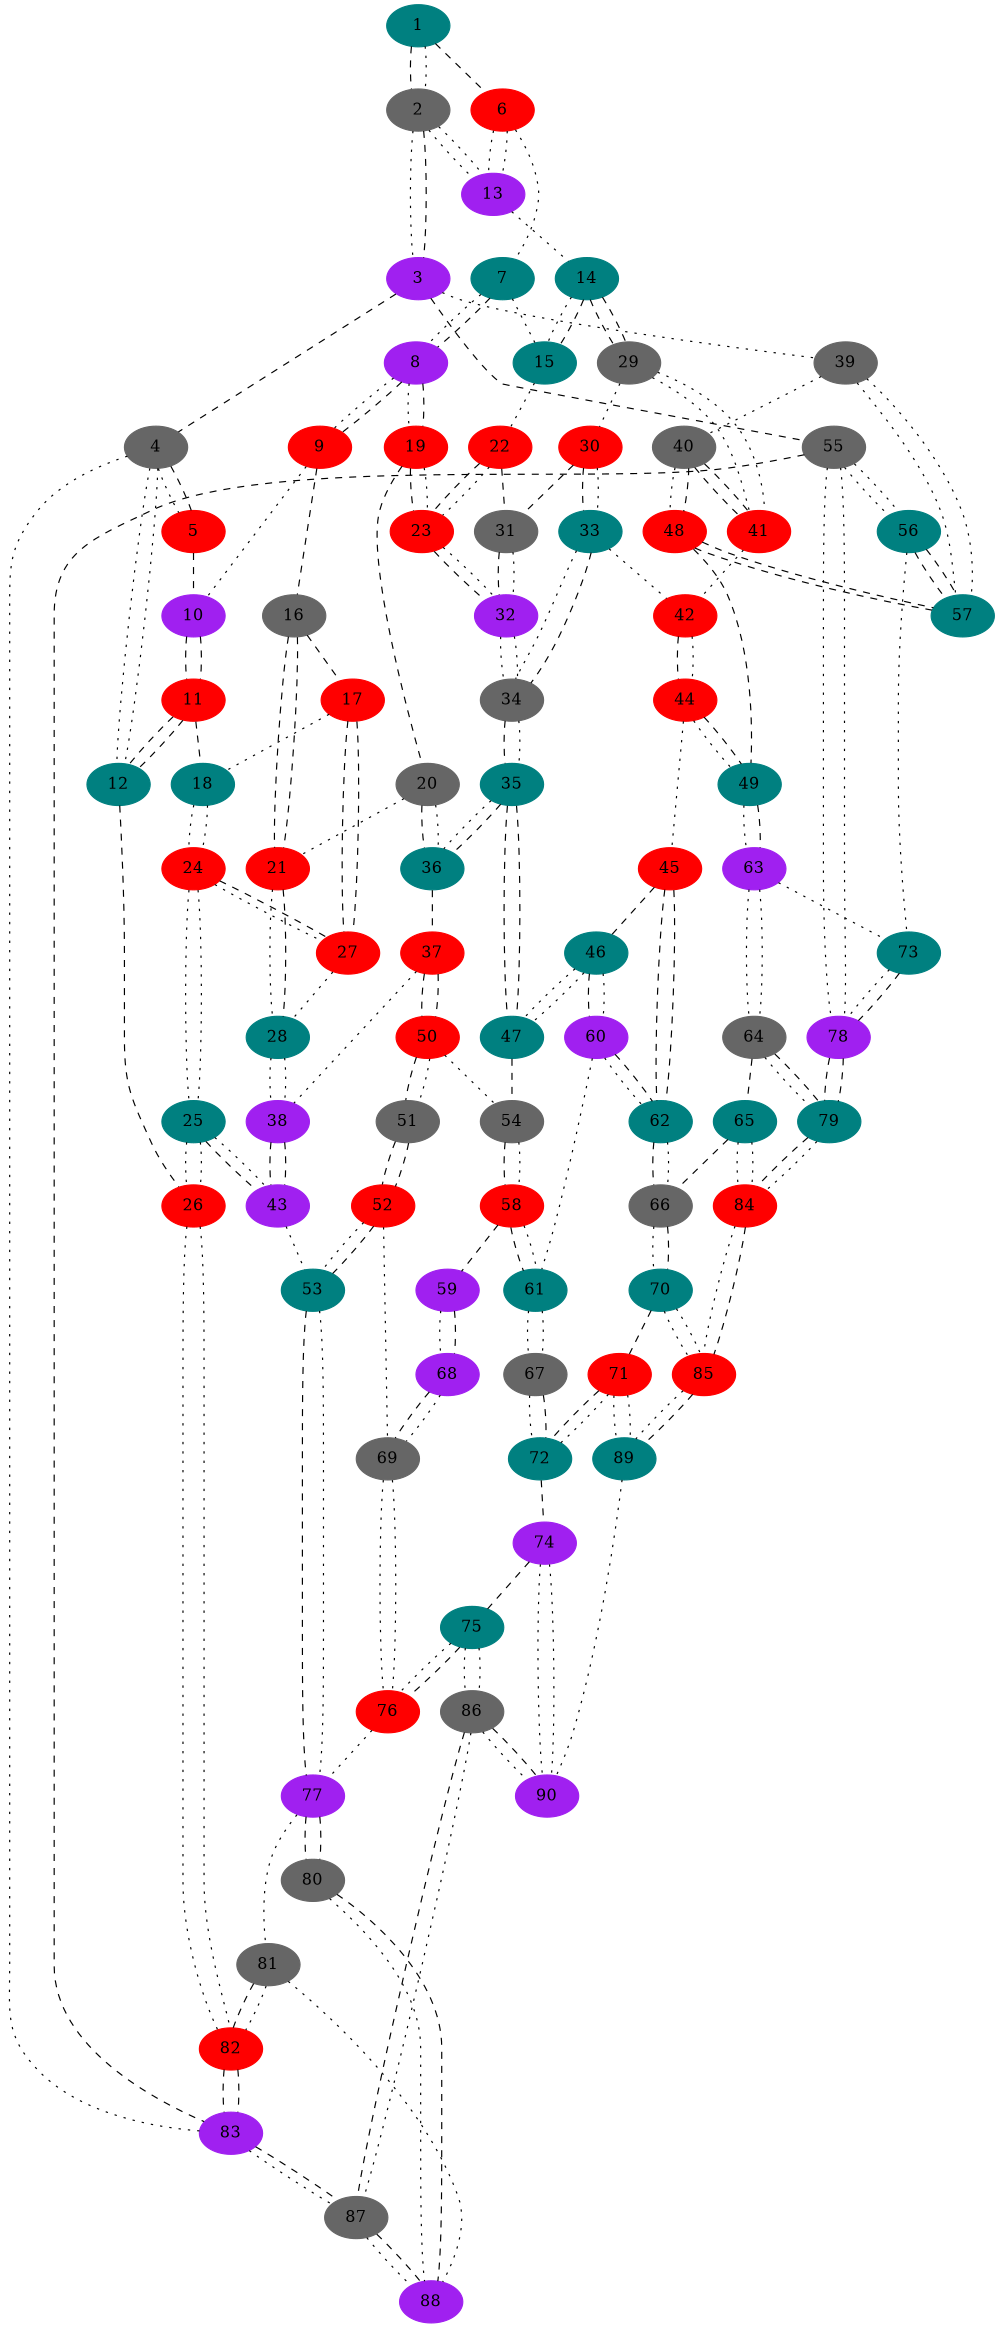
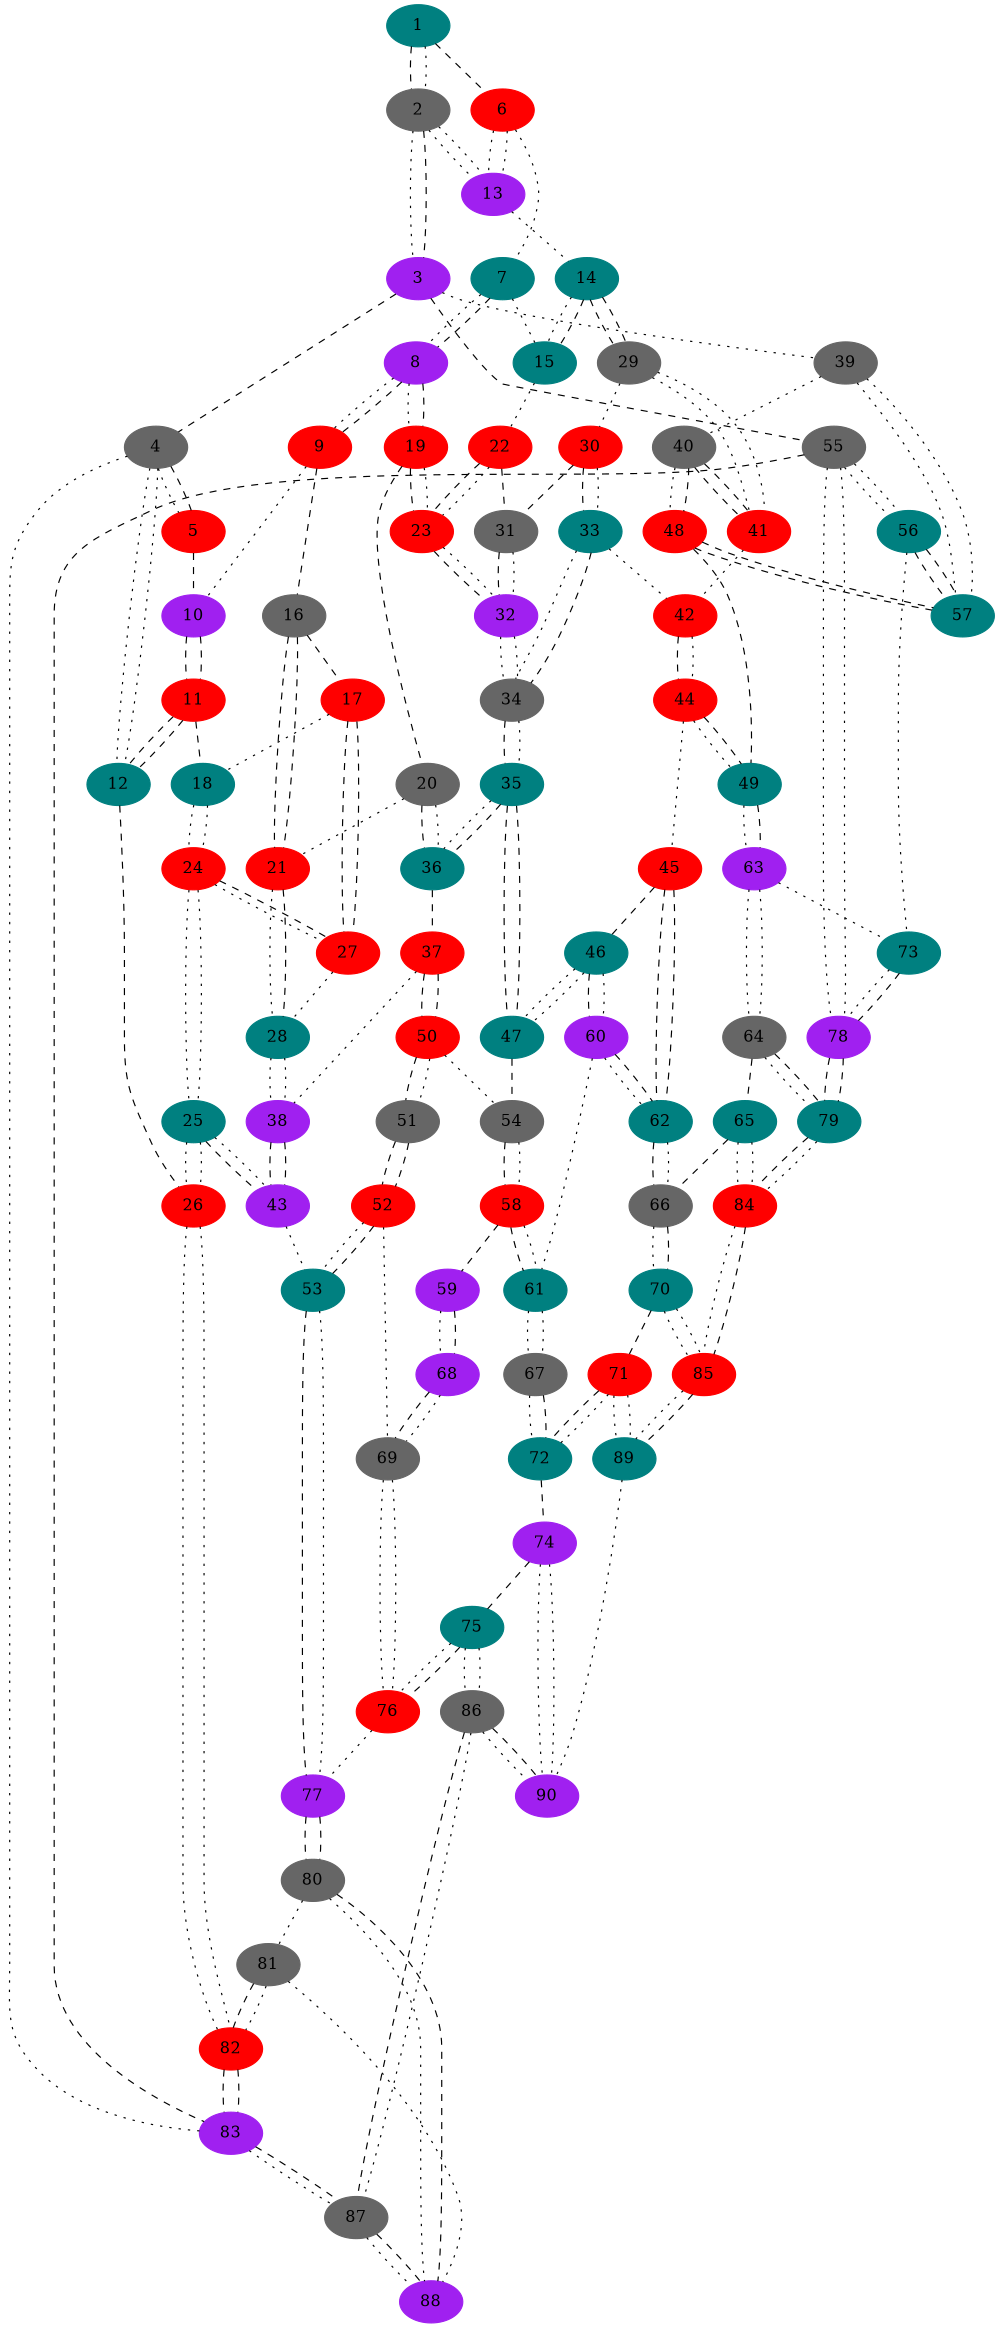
(267, 1875) -> (291, 1923)
